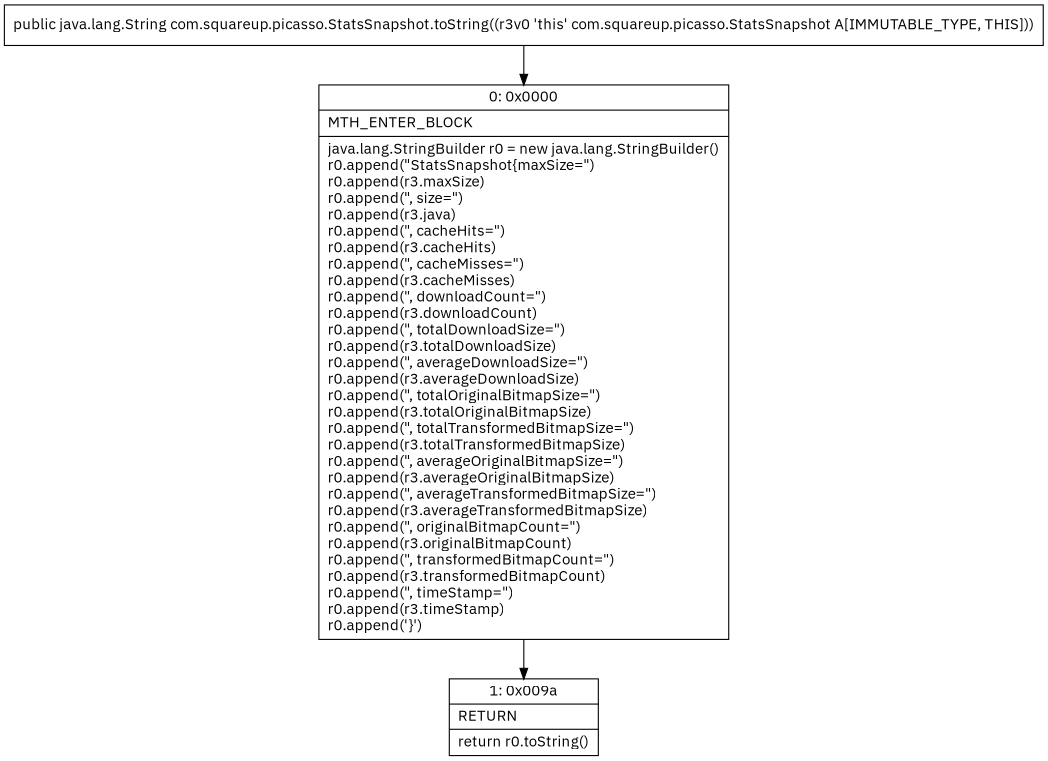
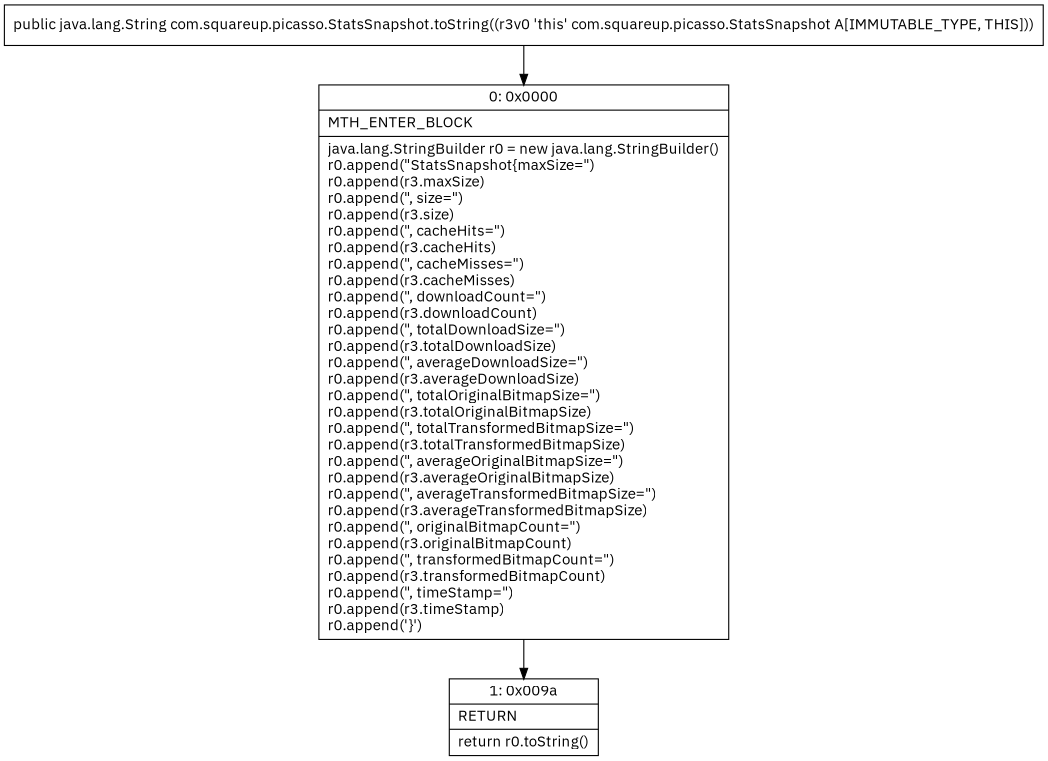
(392, 215) -> (391, 215)
